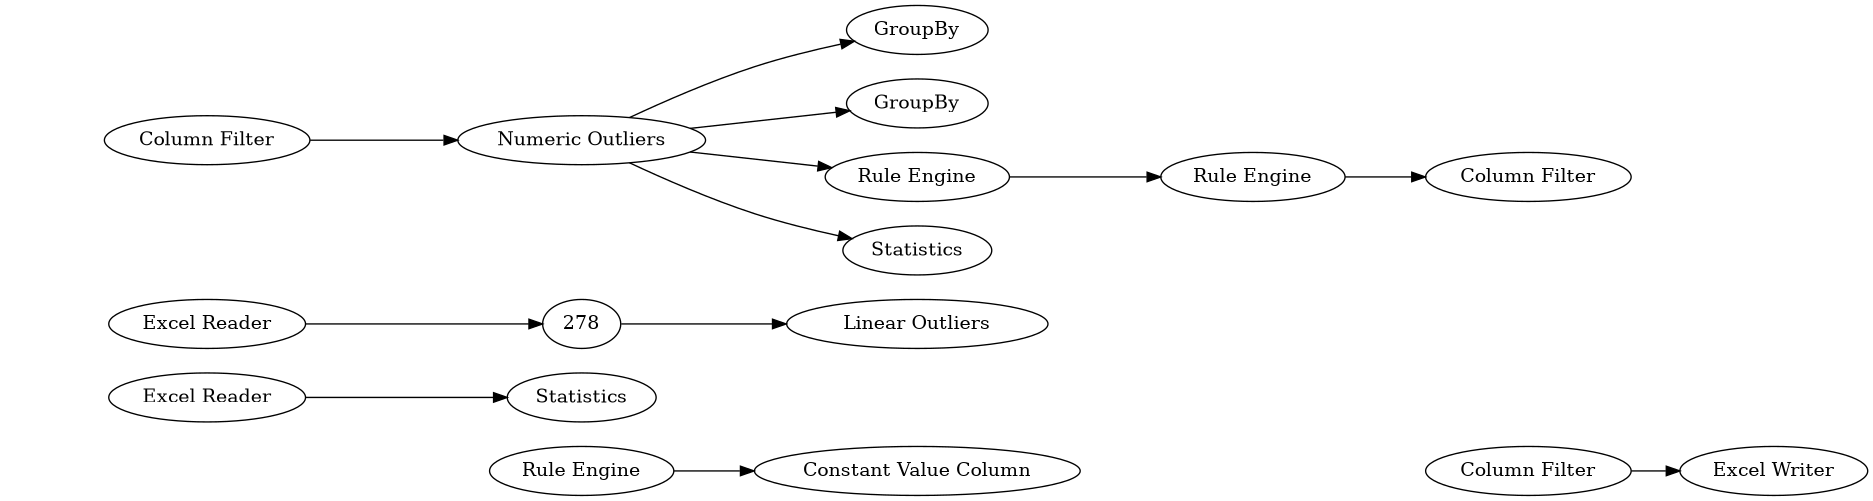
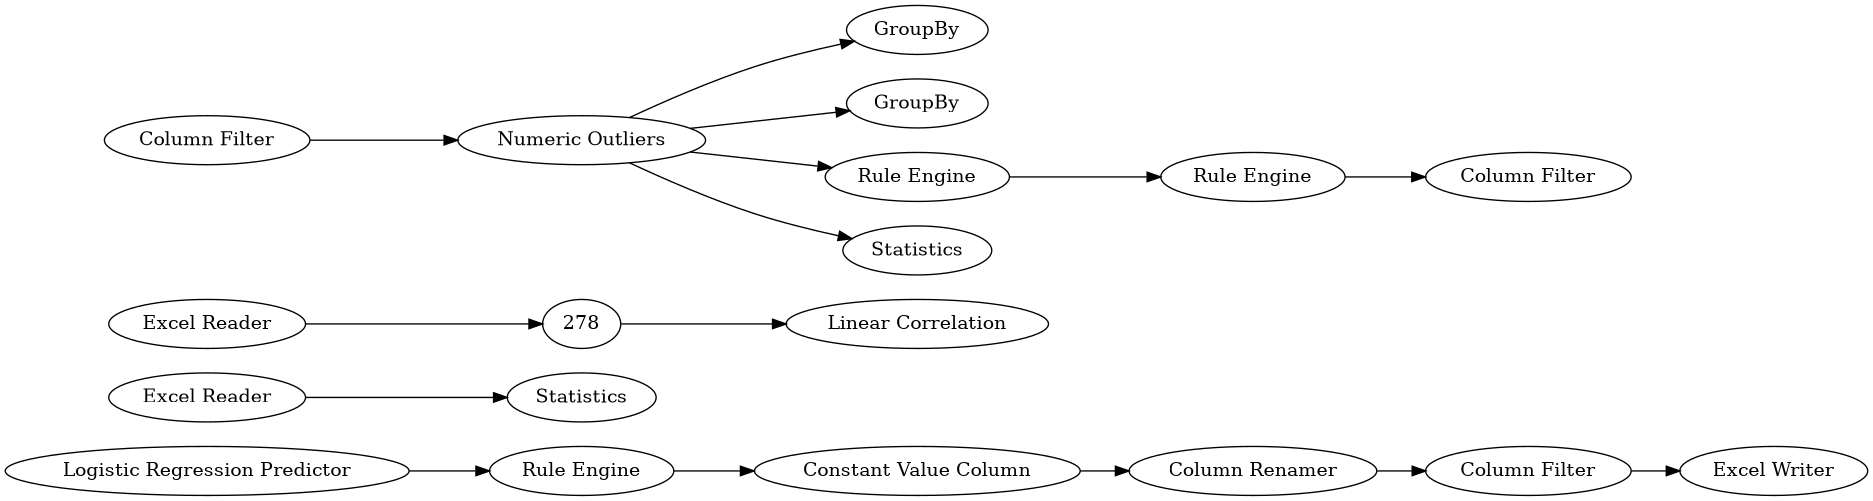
(917, 324) -> (917, 324)
none -> (207, 471)
none -> (1253, 471)
